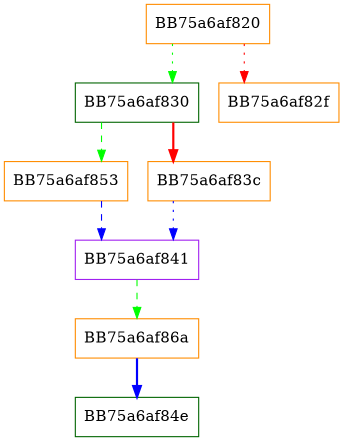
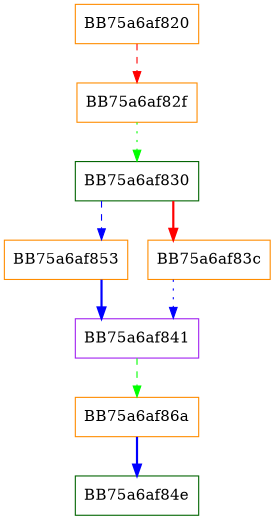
(172, 58) -> (137, 136)
(244, 58) -> (137, 58)
(102, 136) -> (102, 215)
(102, 215) -> (102, 294)
